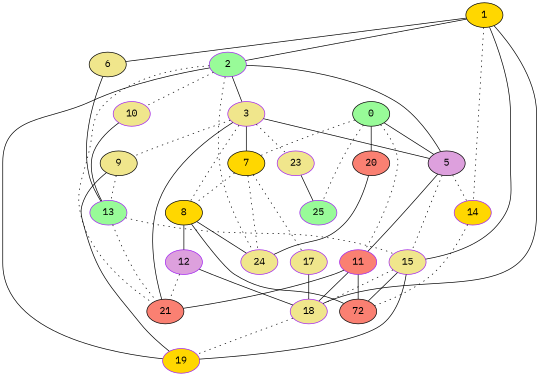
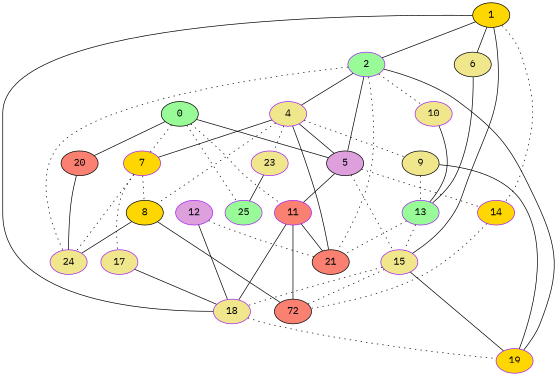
(246, 114) -> (288, 114)
(246, 163) -> (142, 163)
(184, 237) -> none
(387, 283) -> (346, 287)
